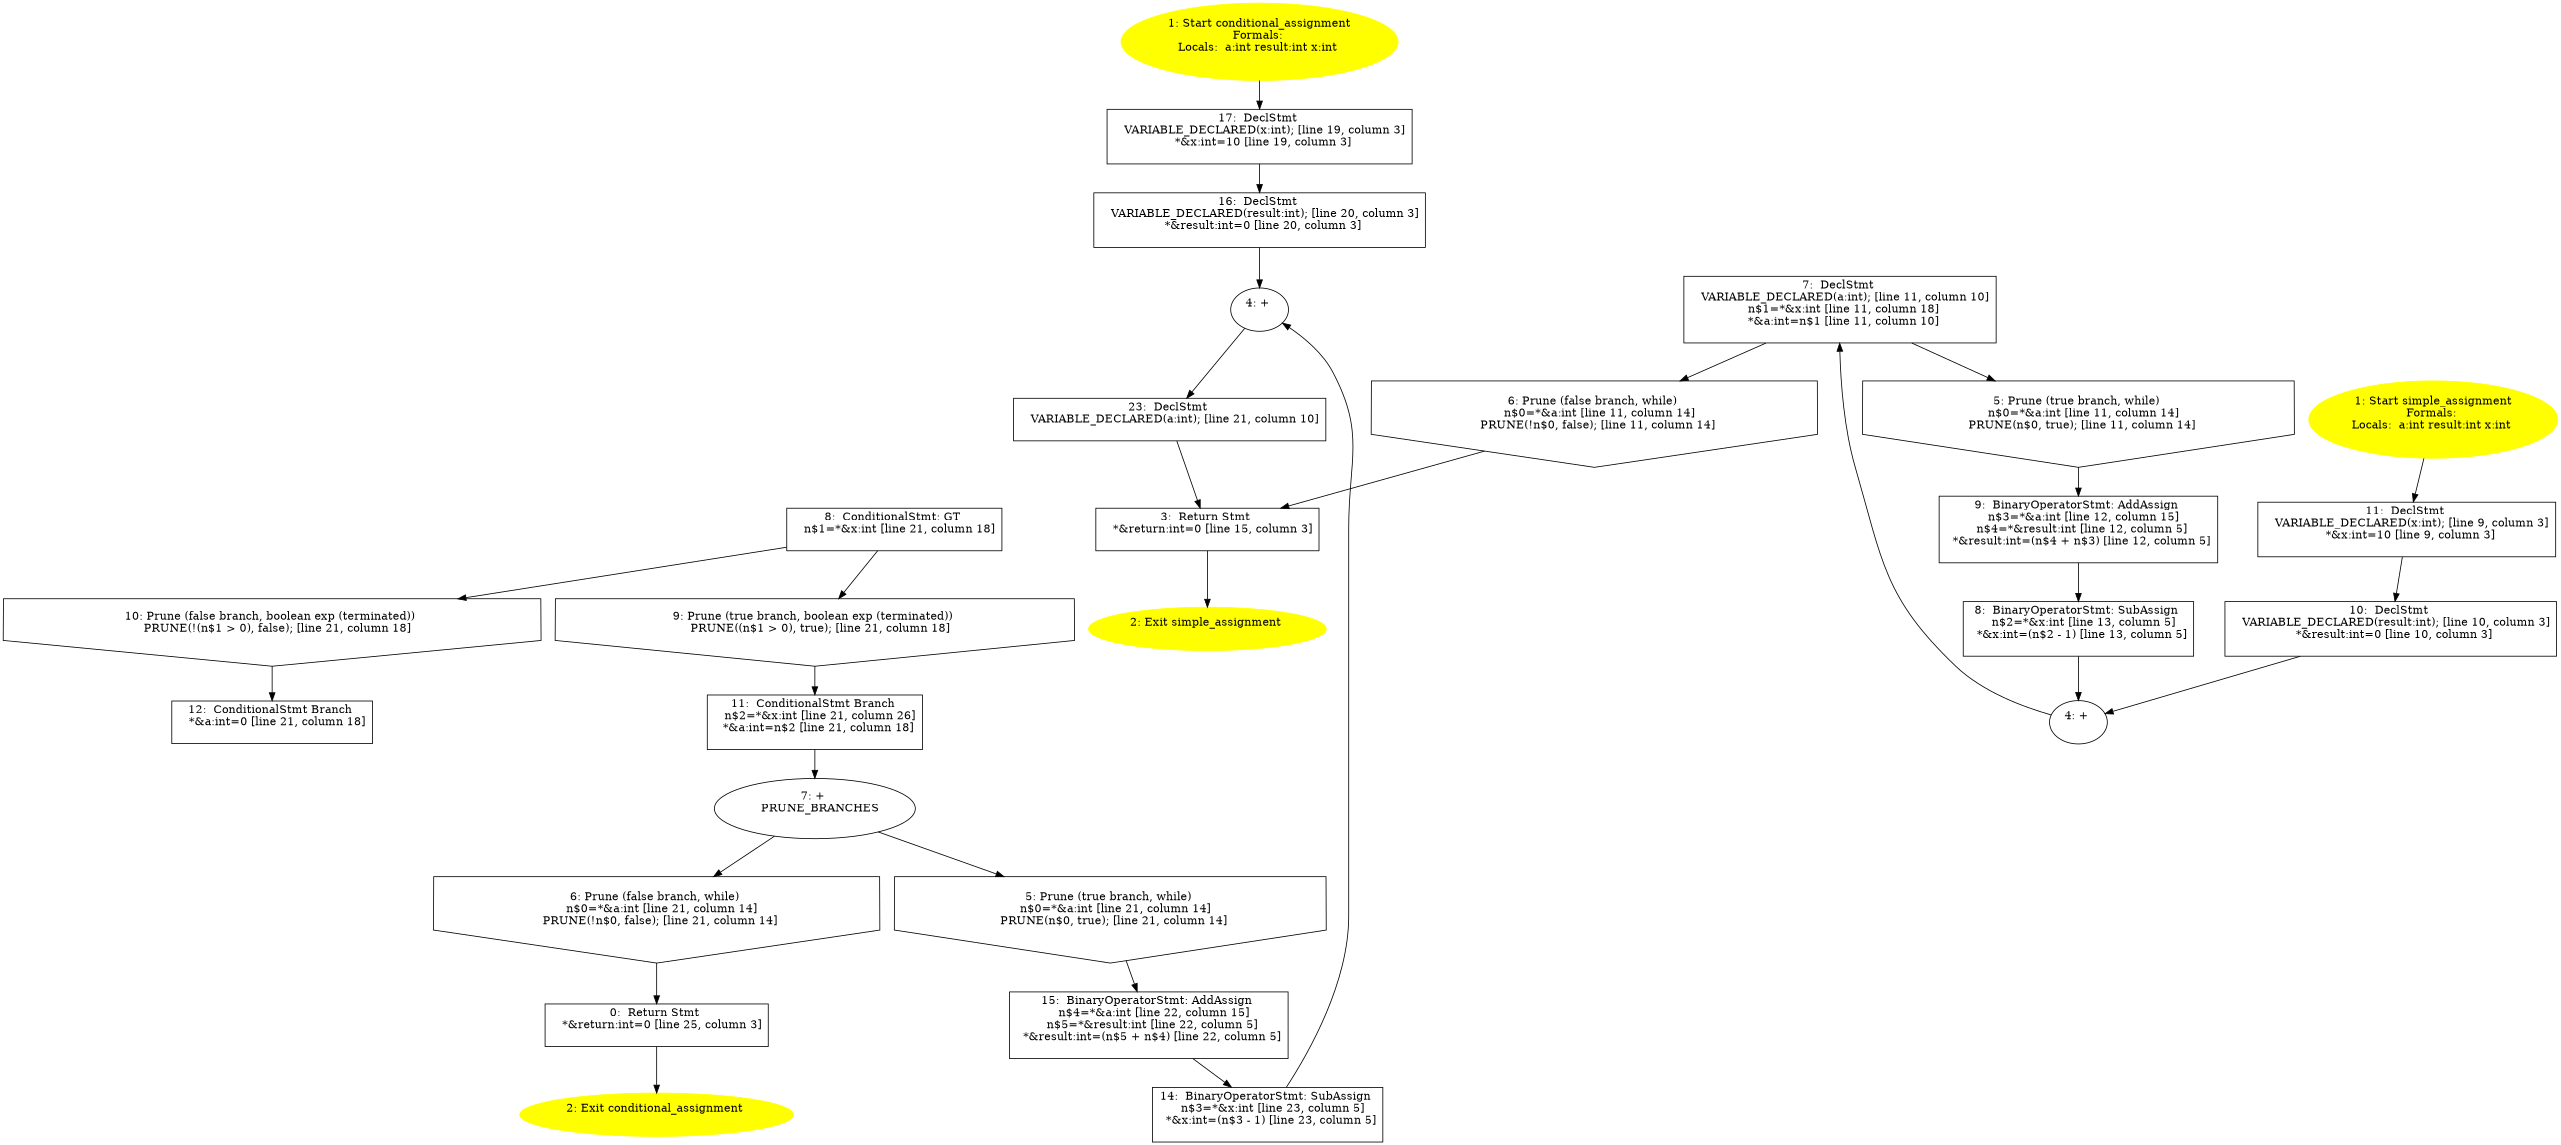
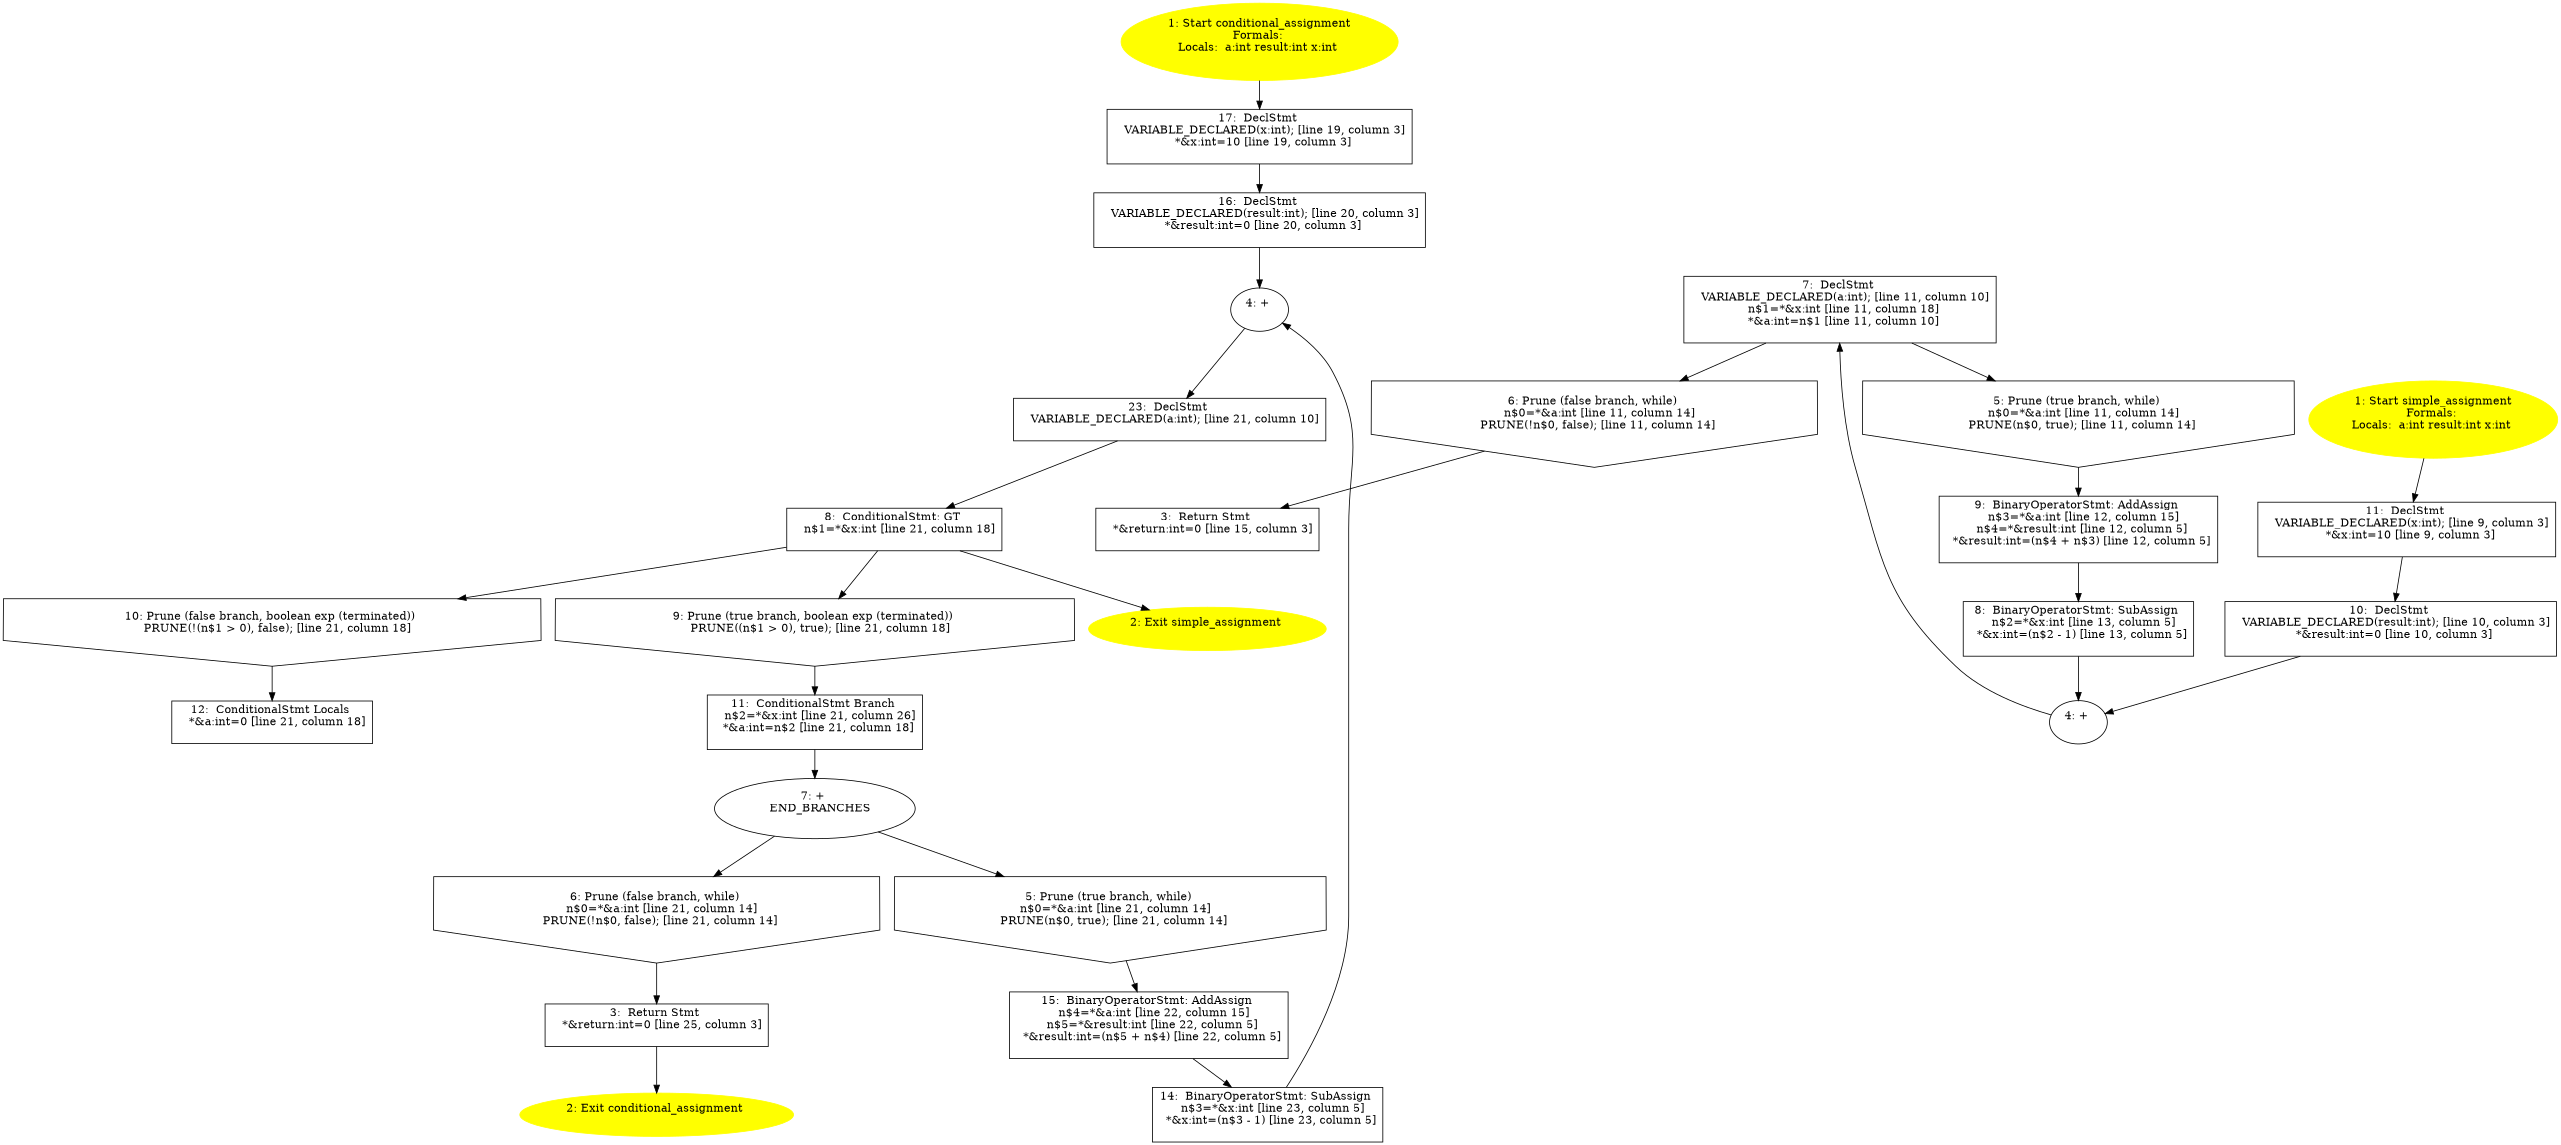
(1187, 471) -> (1036, 473)
(1207, 575) -> (1051, 579)
(272, 722) -> (272, 722)
(815, 809) -> (815, 809)
(657, 1025) -> (657, 1025)
